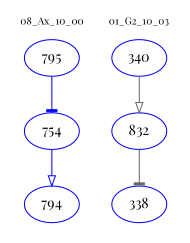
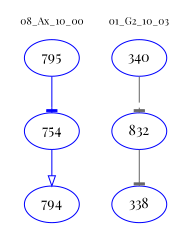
(139, 90) -> (139, 90)
